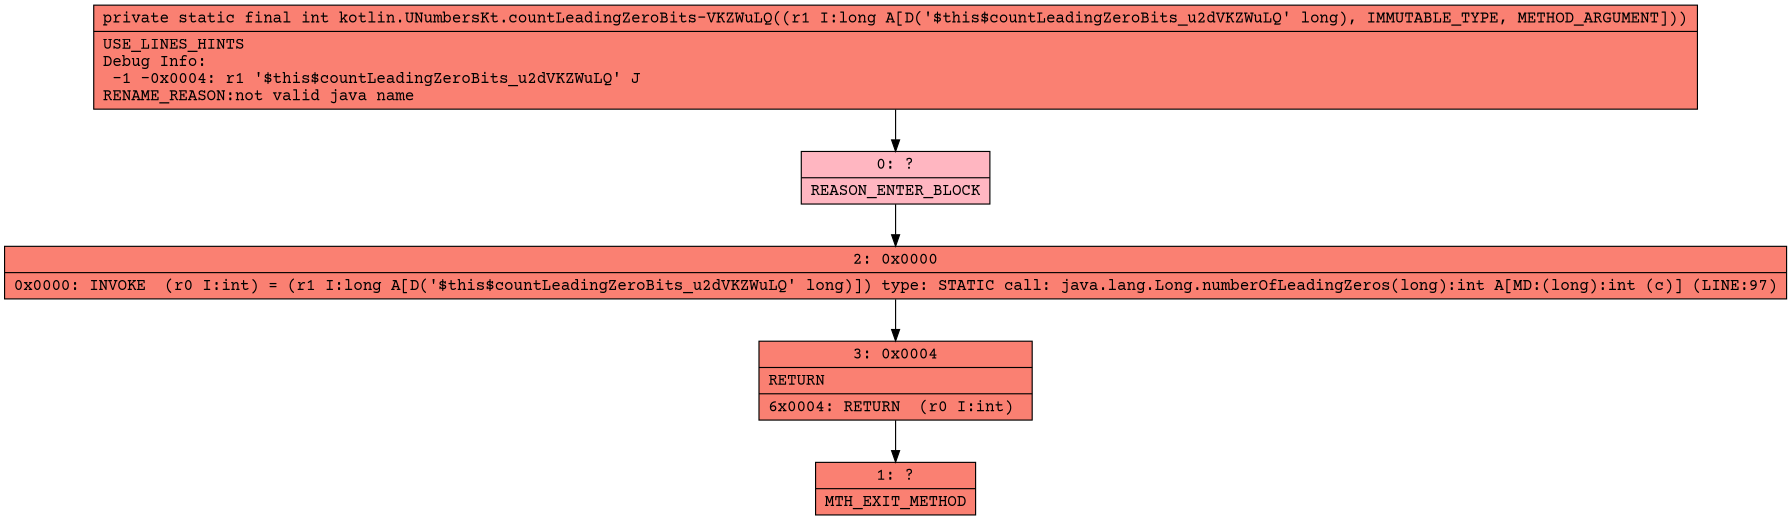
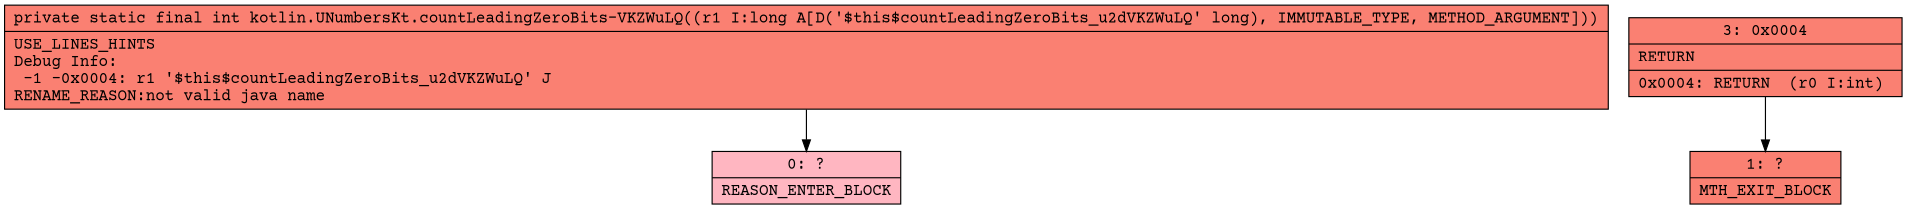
(896, 273) -> none
(896, 406) -> (1765, 83)
(896, 501) -> (1765, 190)
